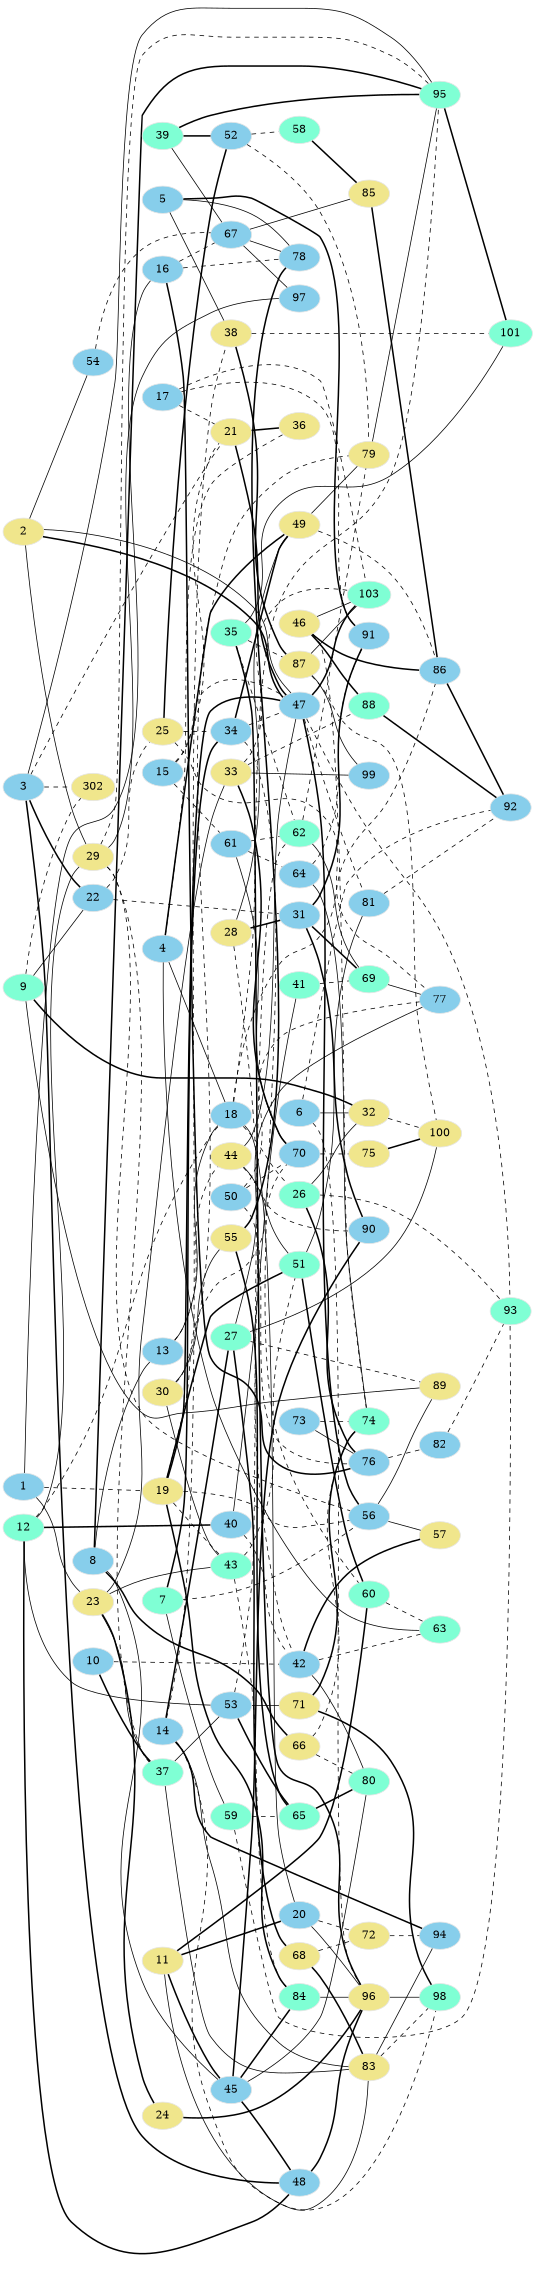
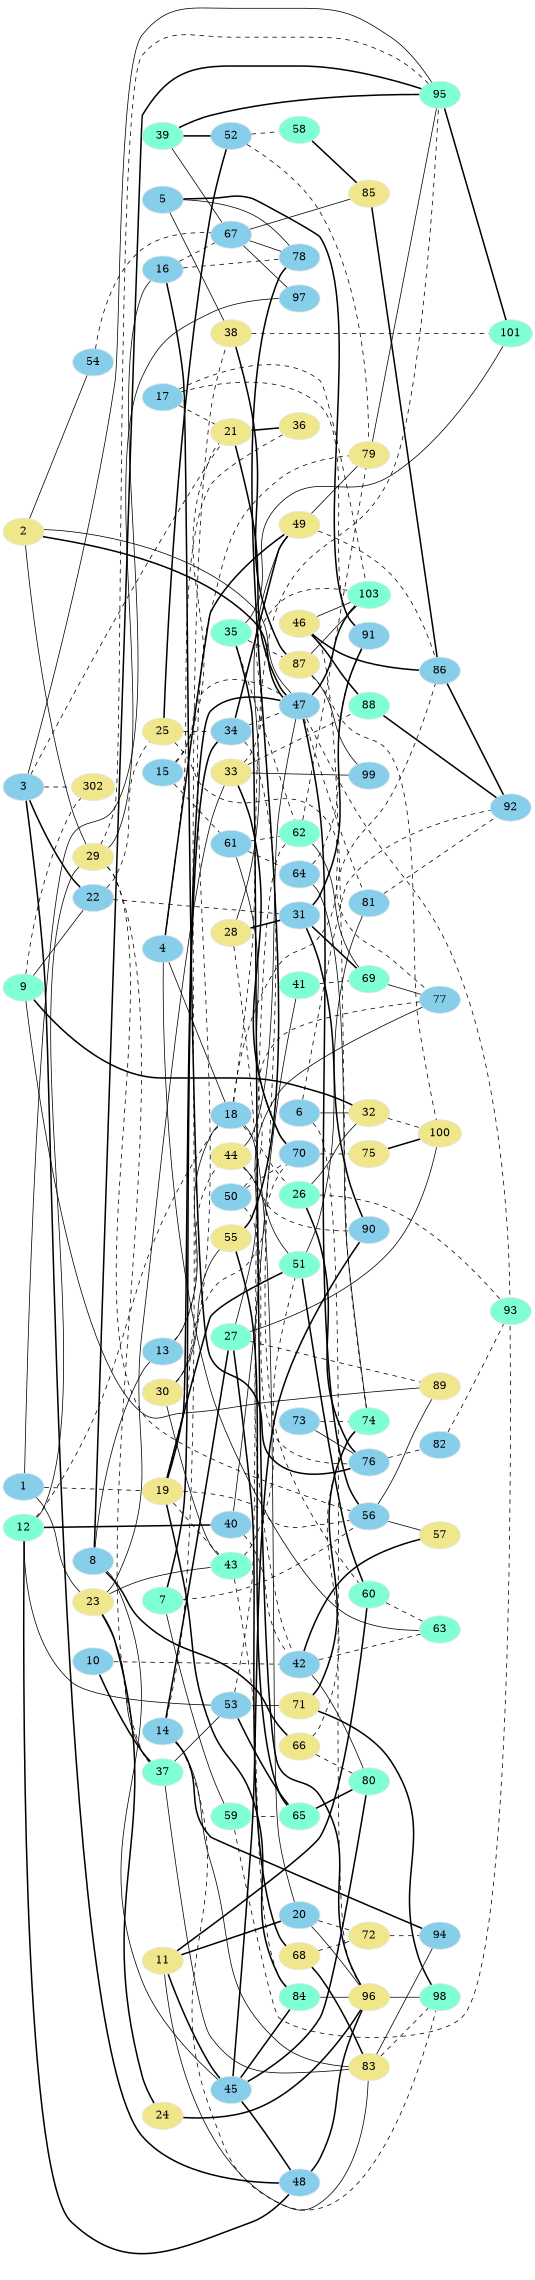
(335, 1963) -> (335, 1963)
